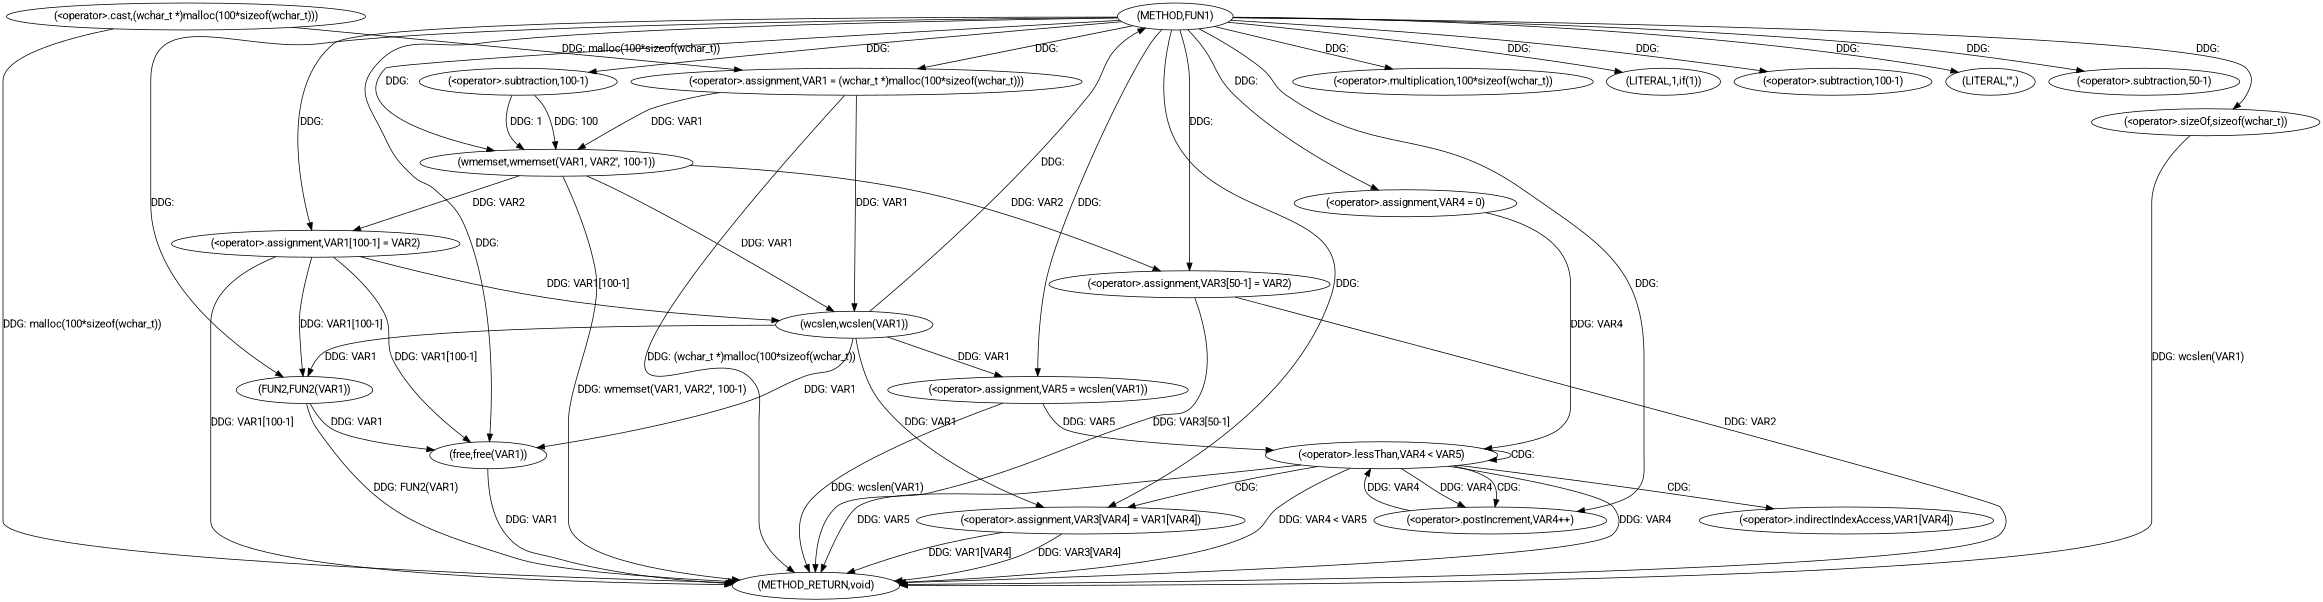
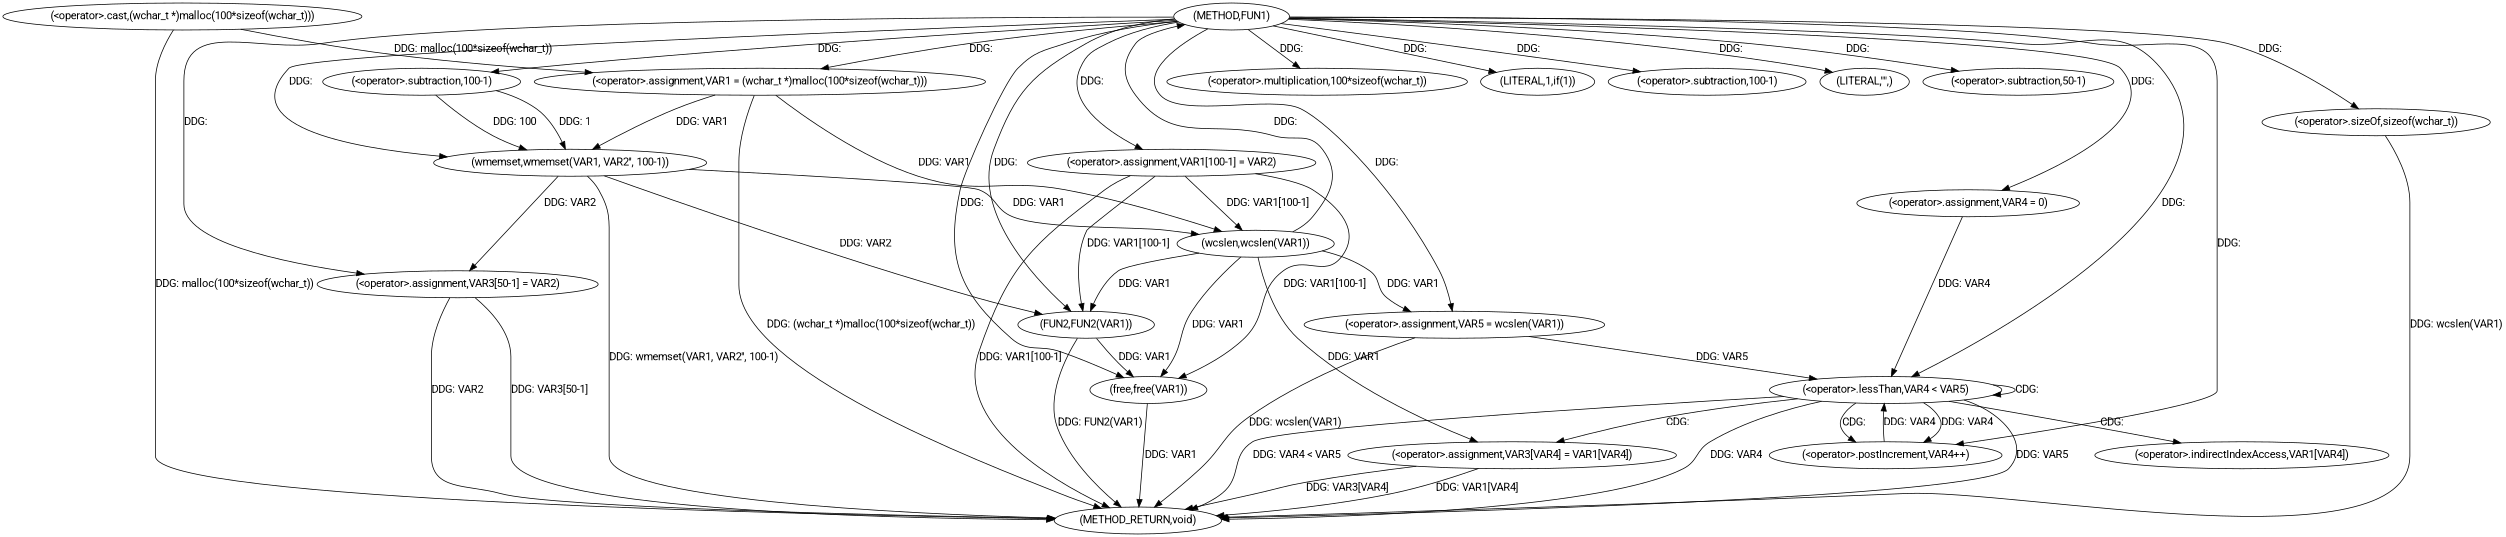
(440, 202) -> (818, 249)
(1334, 274) -> (1949, 38)
